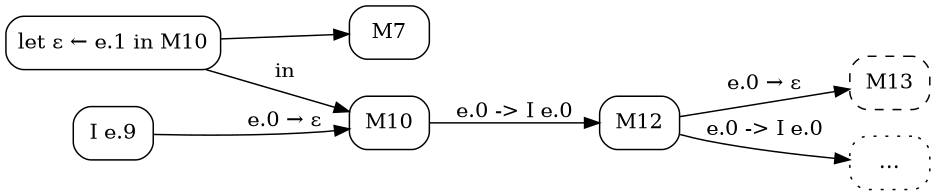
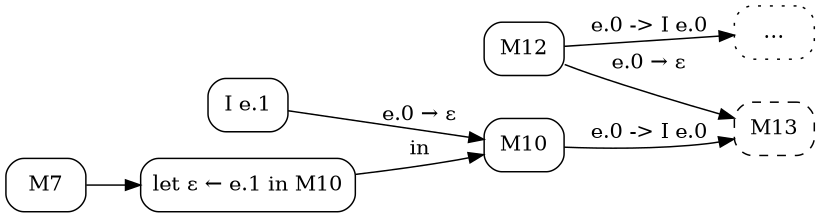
(277, 37) -> (106, 185)
(507, 123) -> (642, 148)
(113, 133) -> (248, 105)
